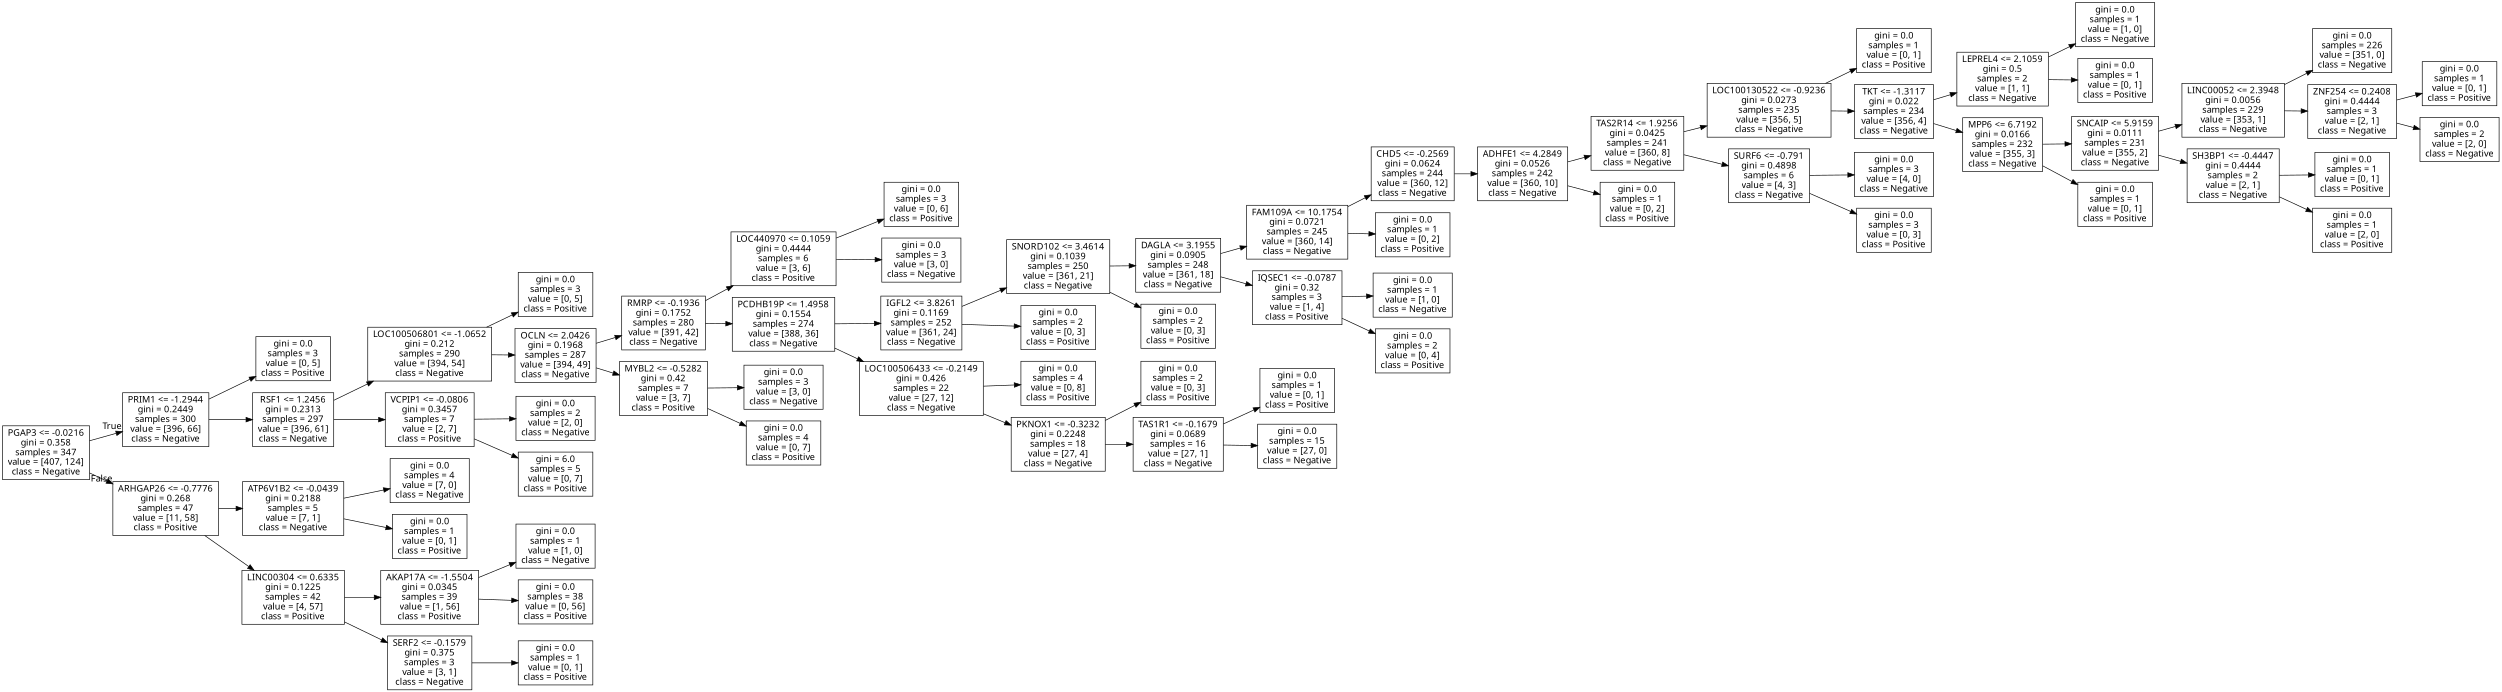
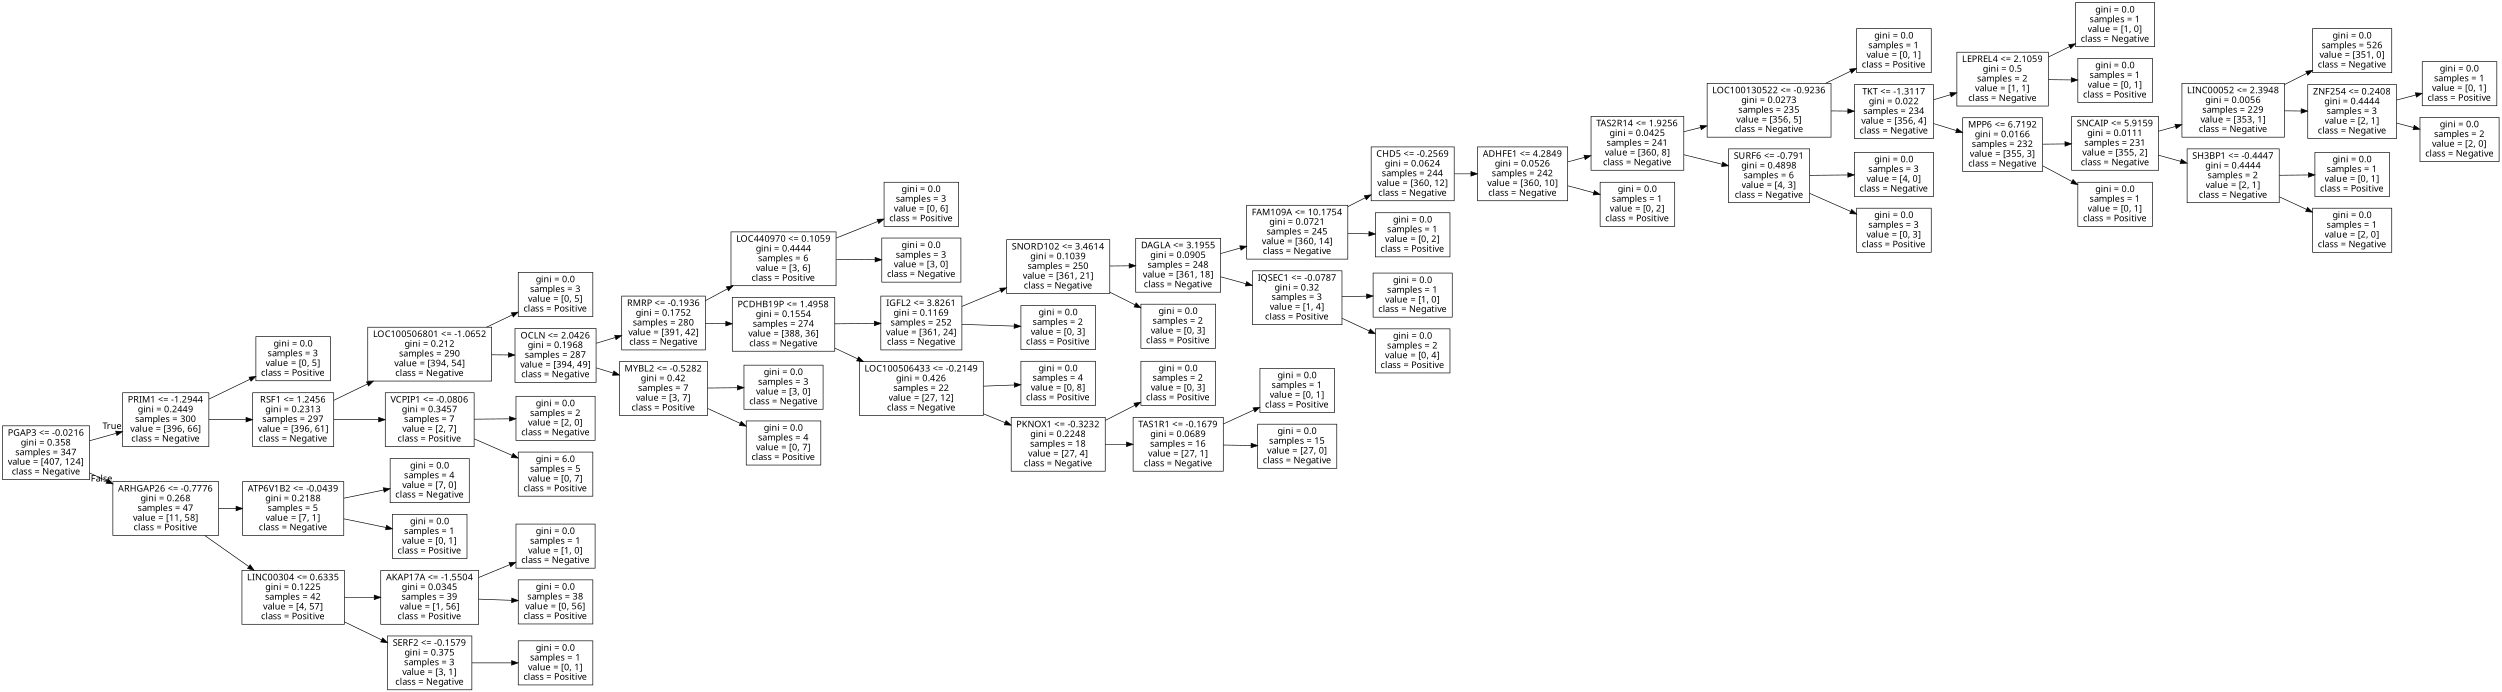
(2352, 51) -> (2352, 51)
(2352, 230) -> (2352, 230)
